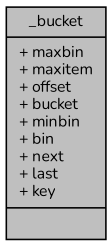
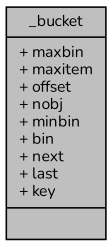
(49, 104) -> (41, 104)
